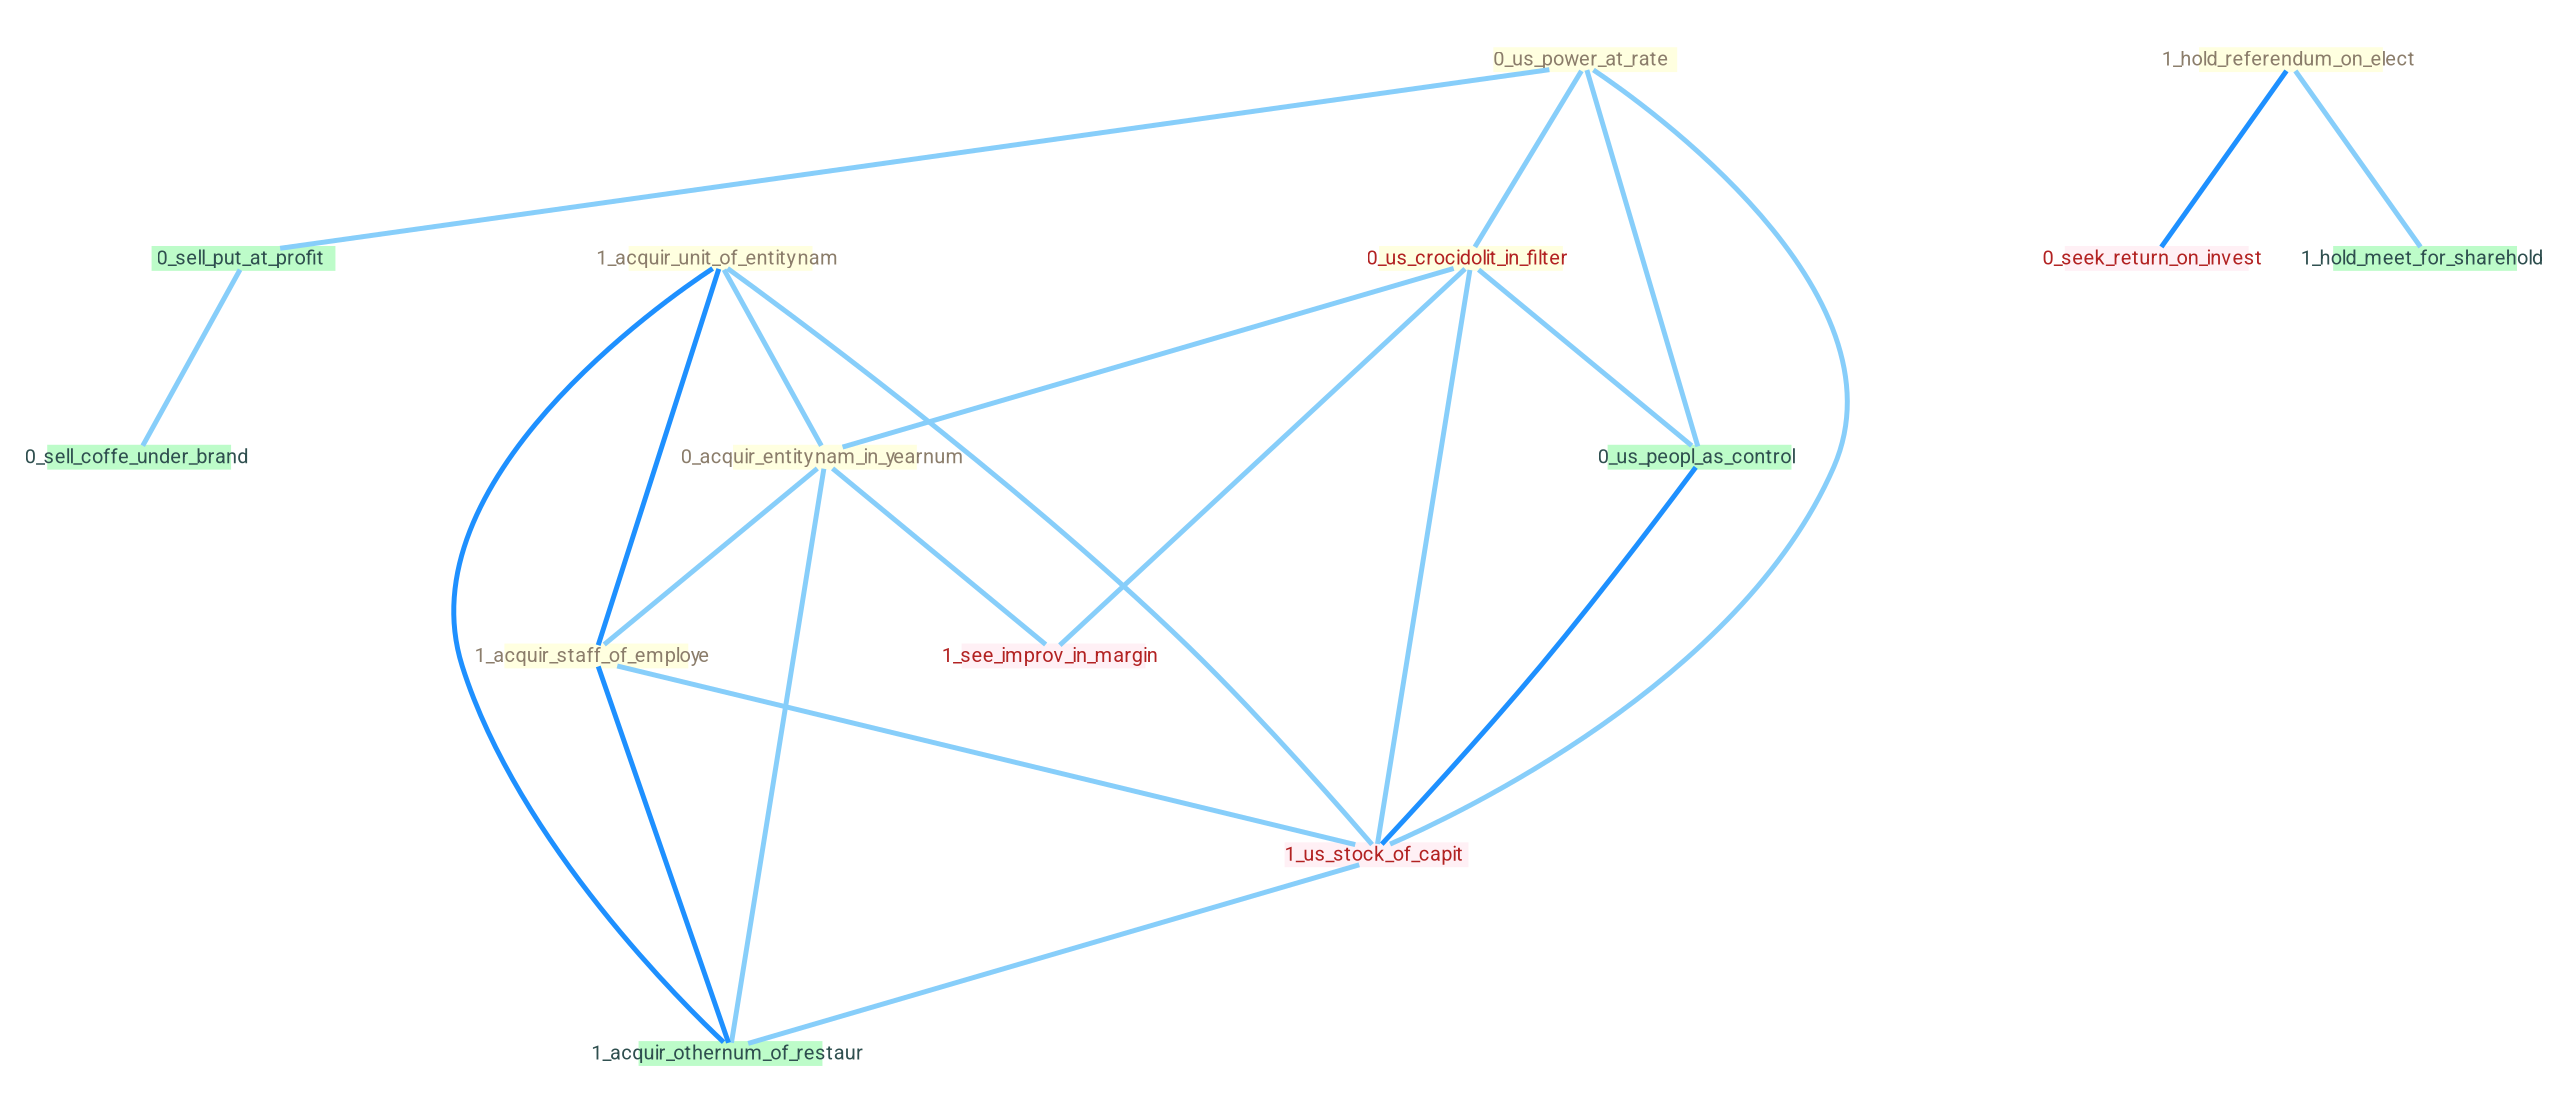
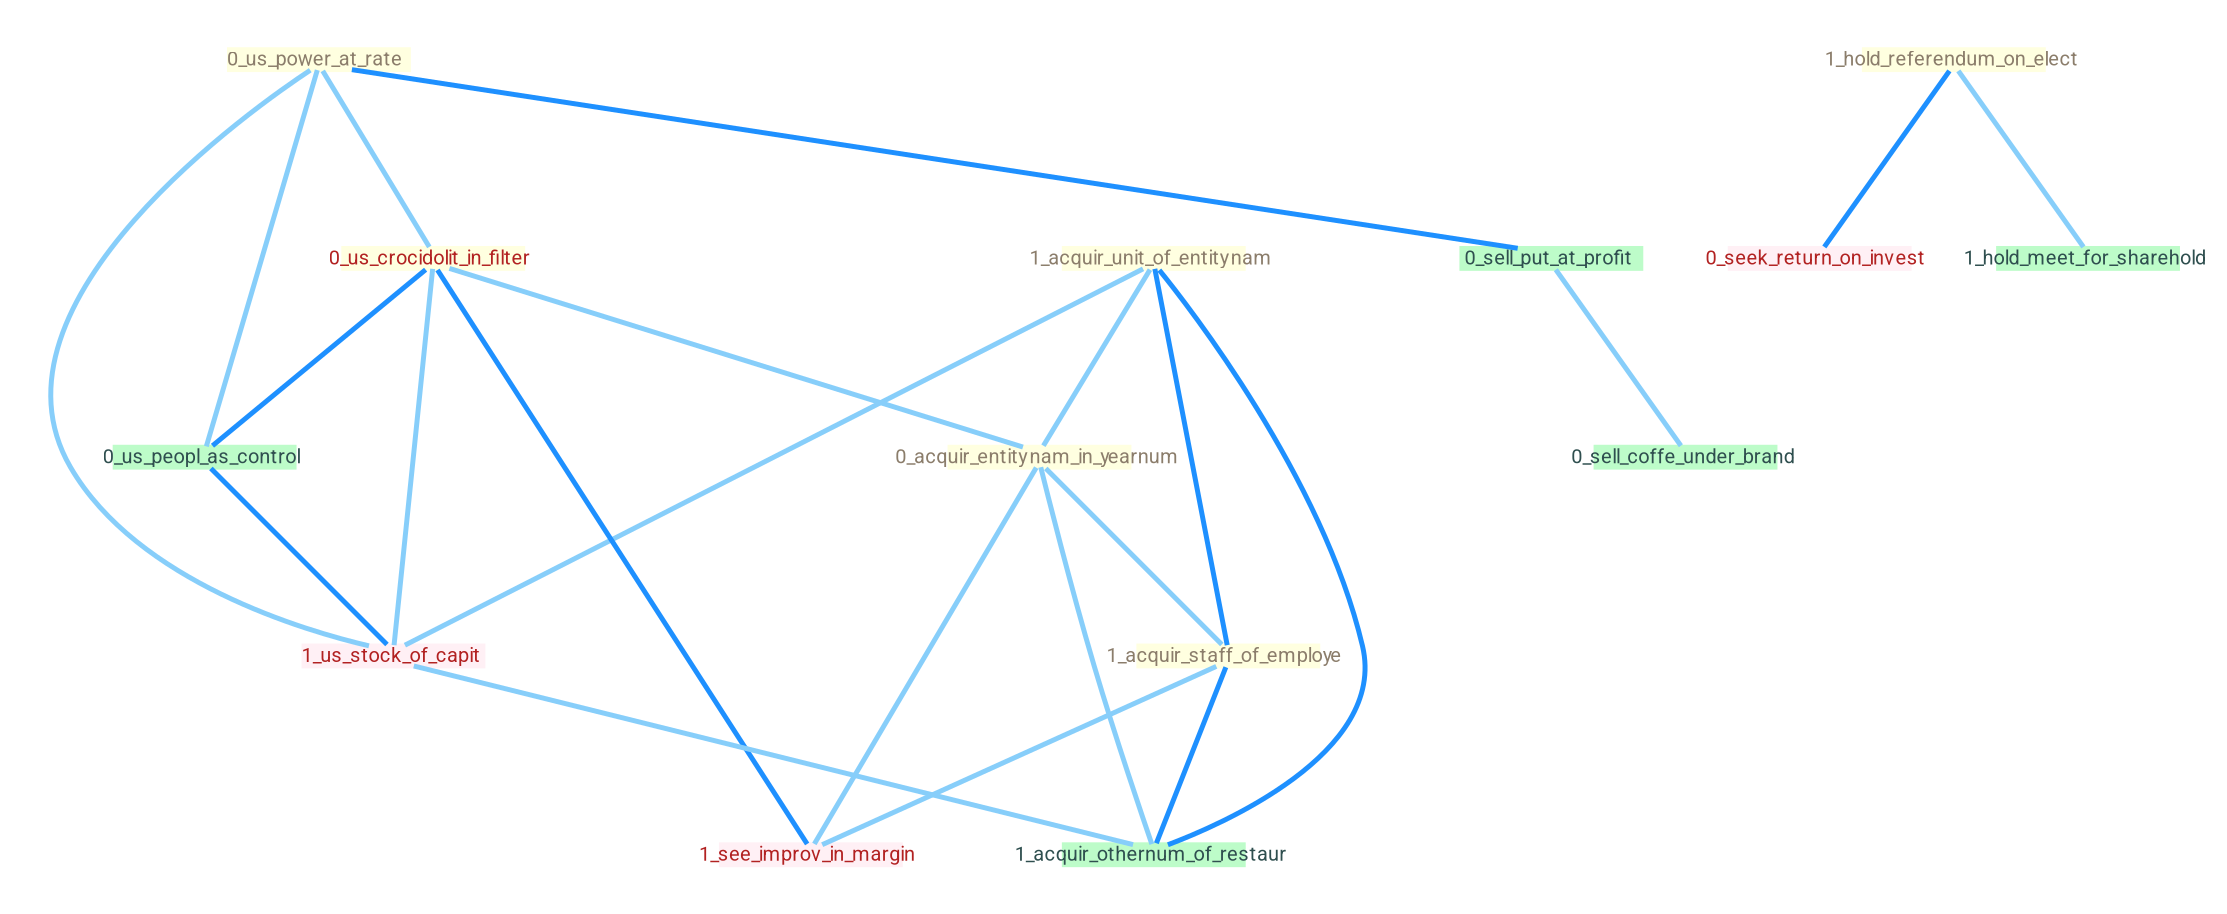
(915, 159) -> (935, 159)
(1585, 358) -> (319, 358)
(1262, 457) -> (632, 571)
(986, 755) -> (1019, 756)
